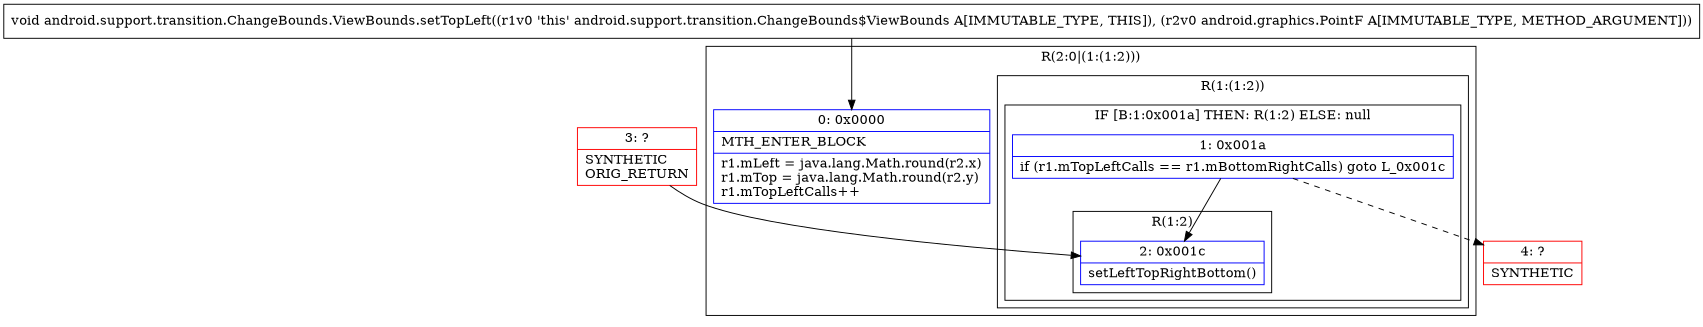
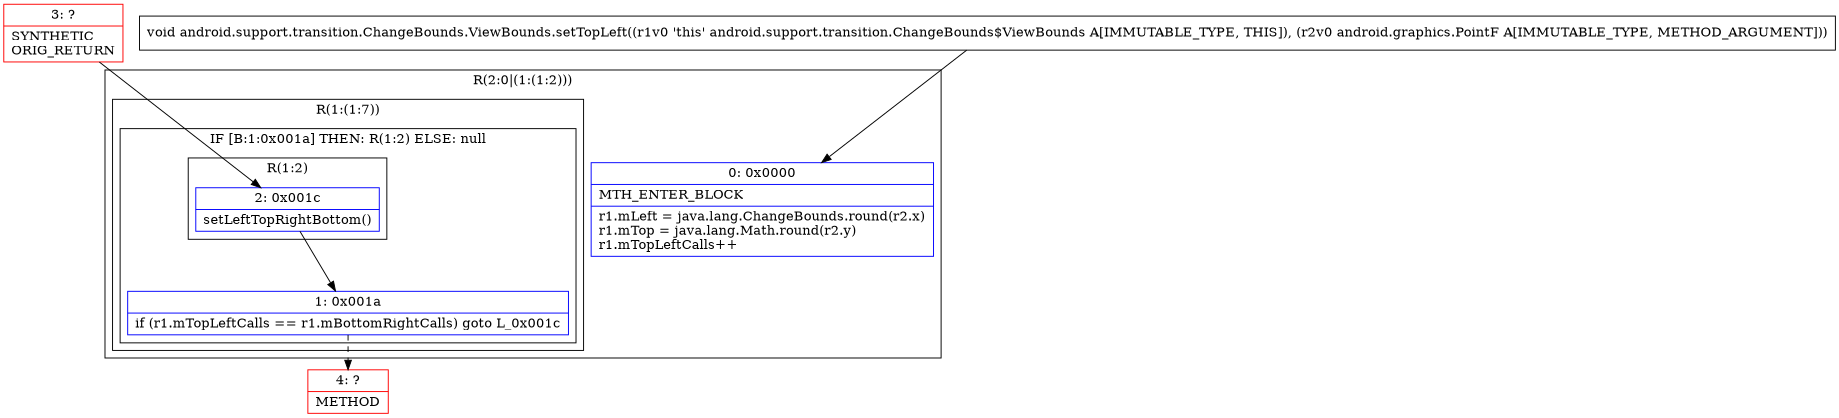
(1233, 87) -> (348, 110)
(852, 164) -> (762, 217)
(1205, 206) -> (315, 257)
(1533, 273) -> (348, 402)
